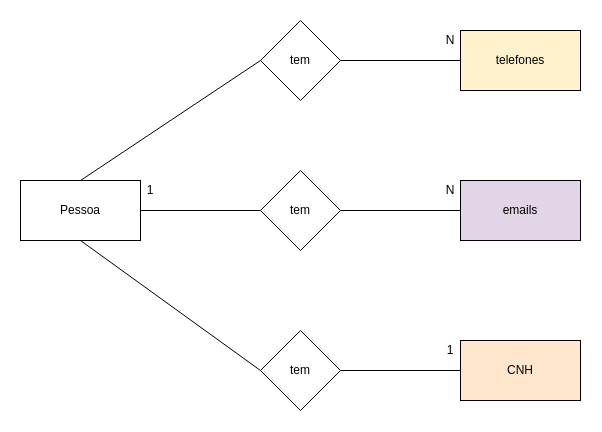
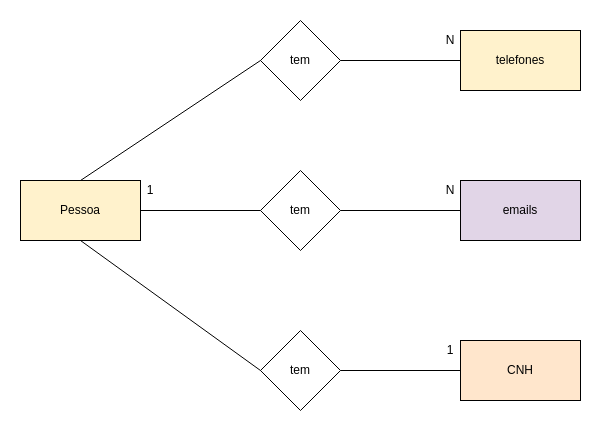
(81, 211) -> (81, 211)
